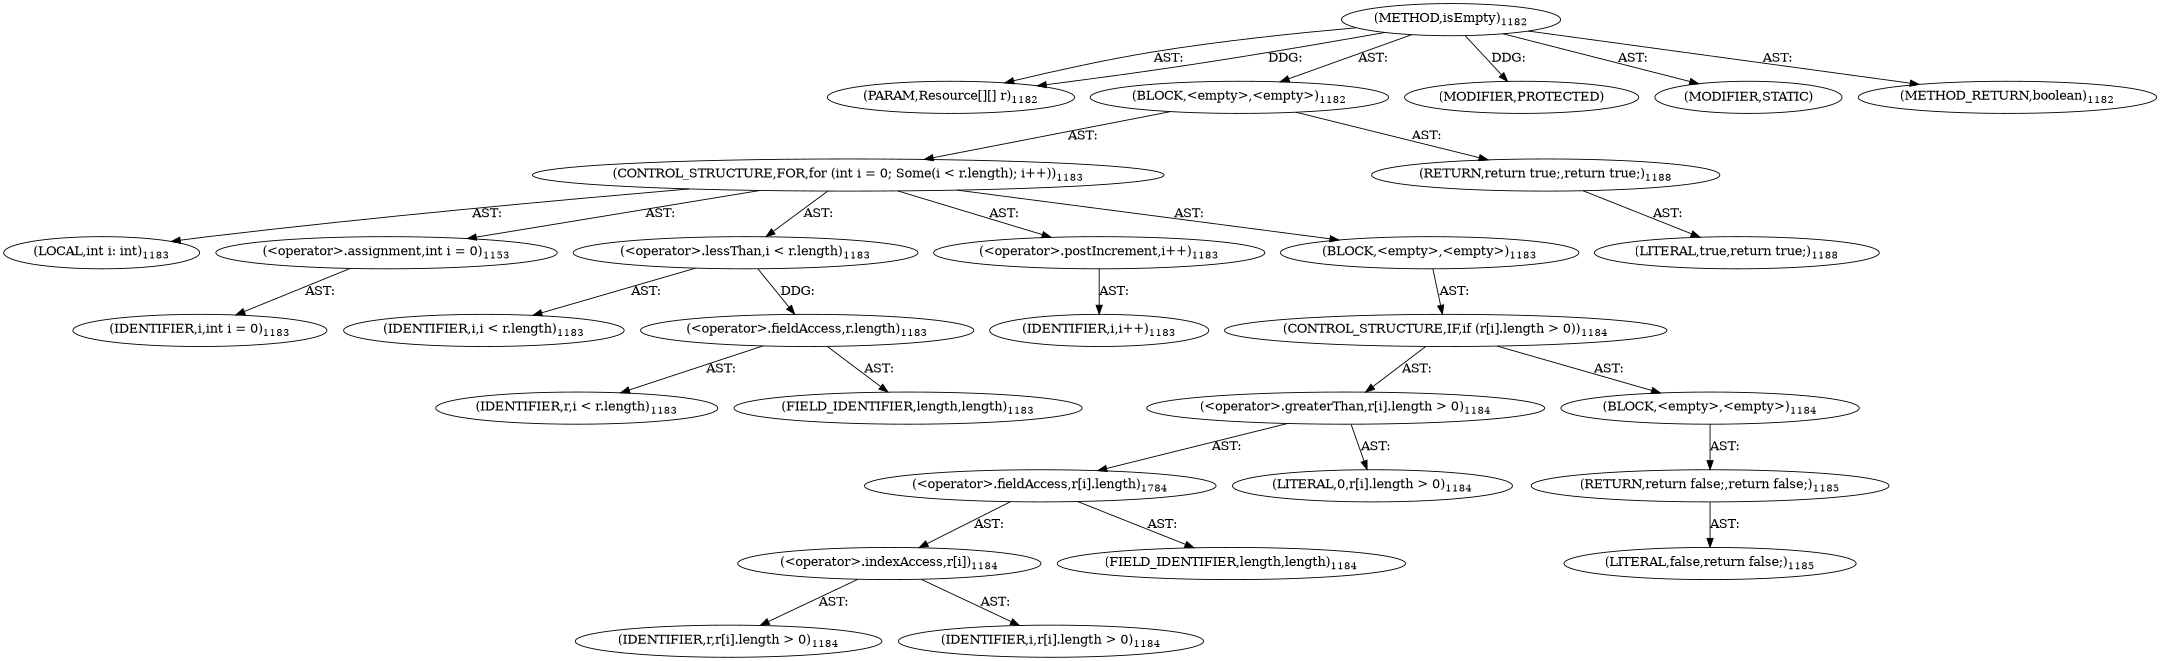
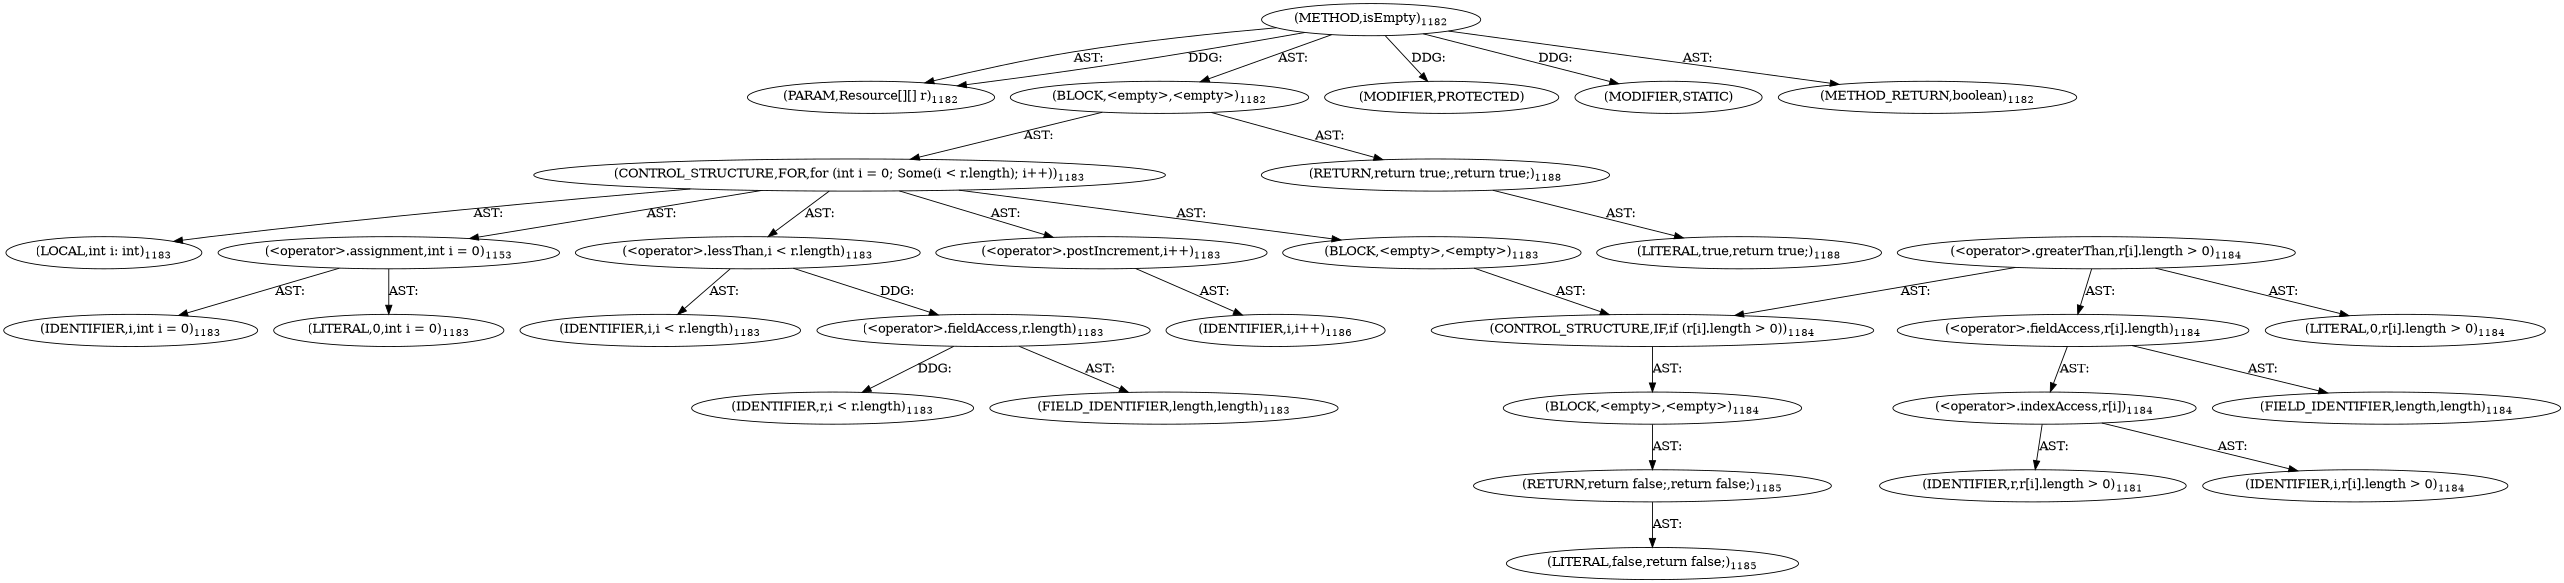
(1635, 58) -> (1557, 58)
(1163, 329) -> (1339, 329)
none -> (389, 330)
(1399, 367) -> (1879, 291)
(723, 369) -> (937, 369)
(1155, 484) -> (2187, 329)
(825, 640) -> (2130, 484)
